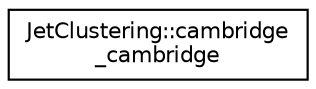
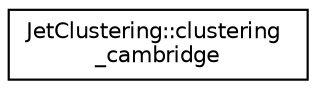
(158, 45) -> (158, 45)
